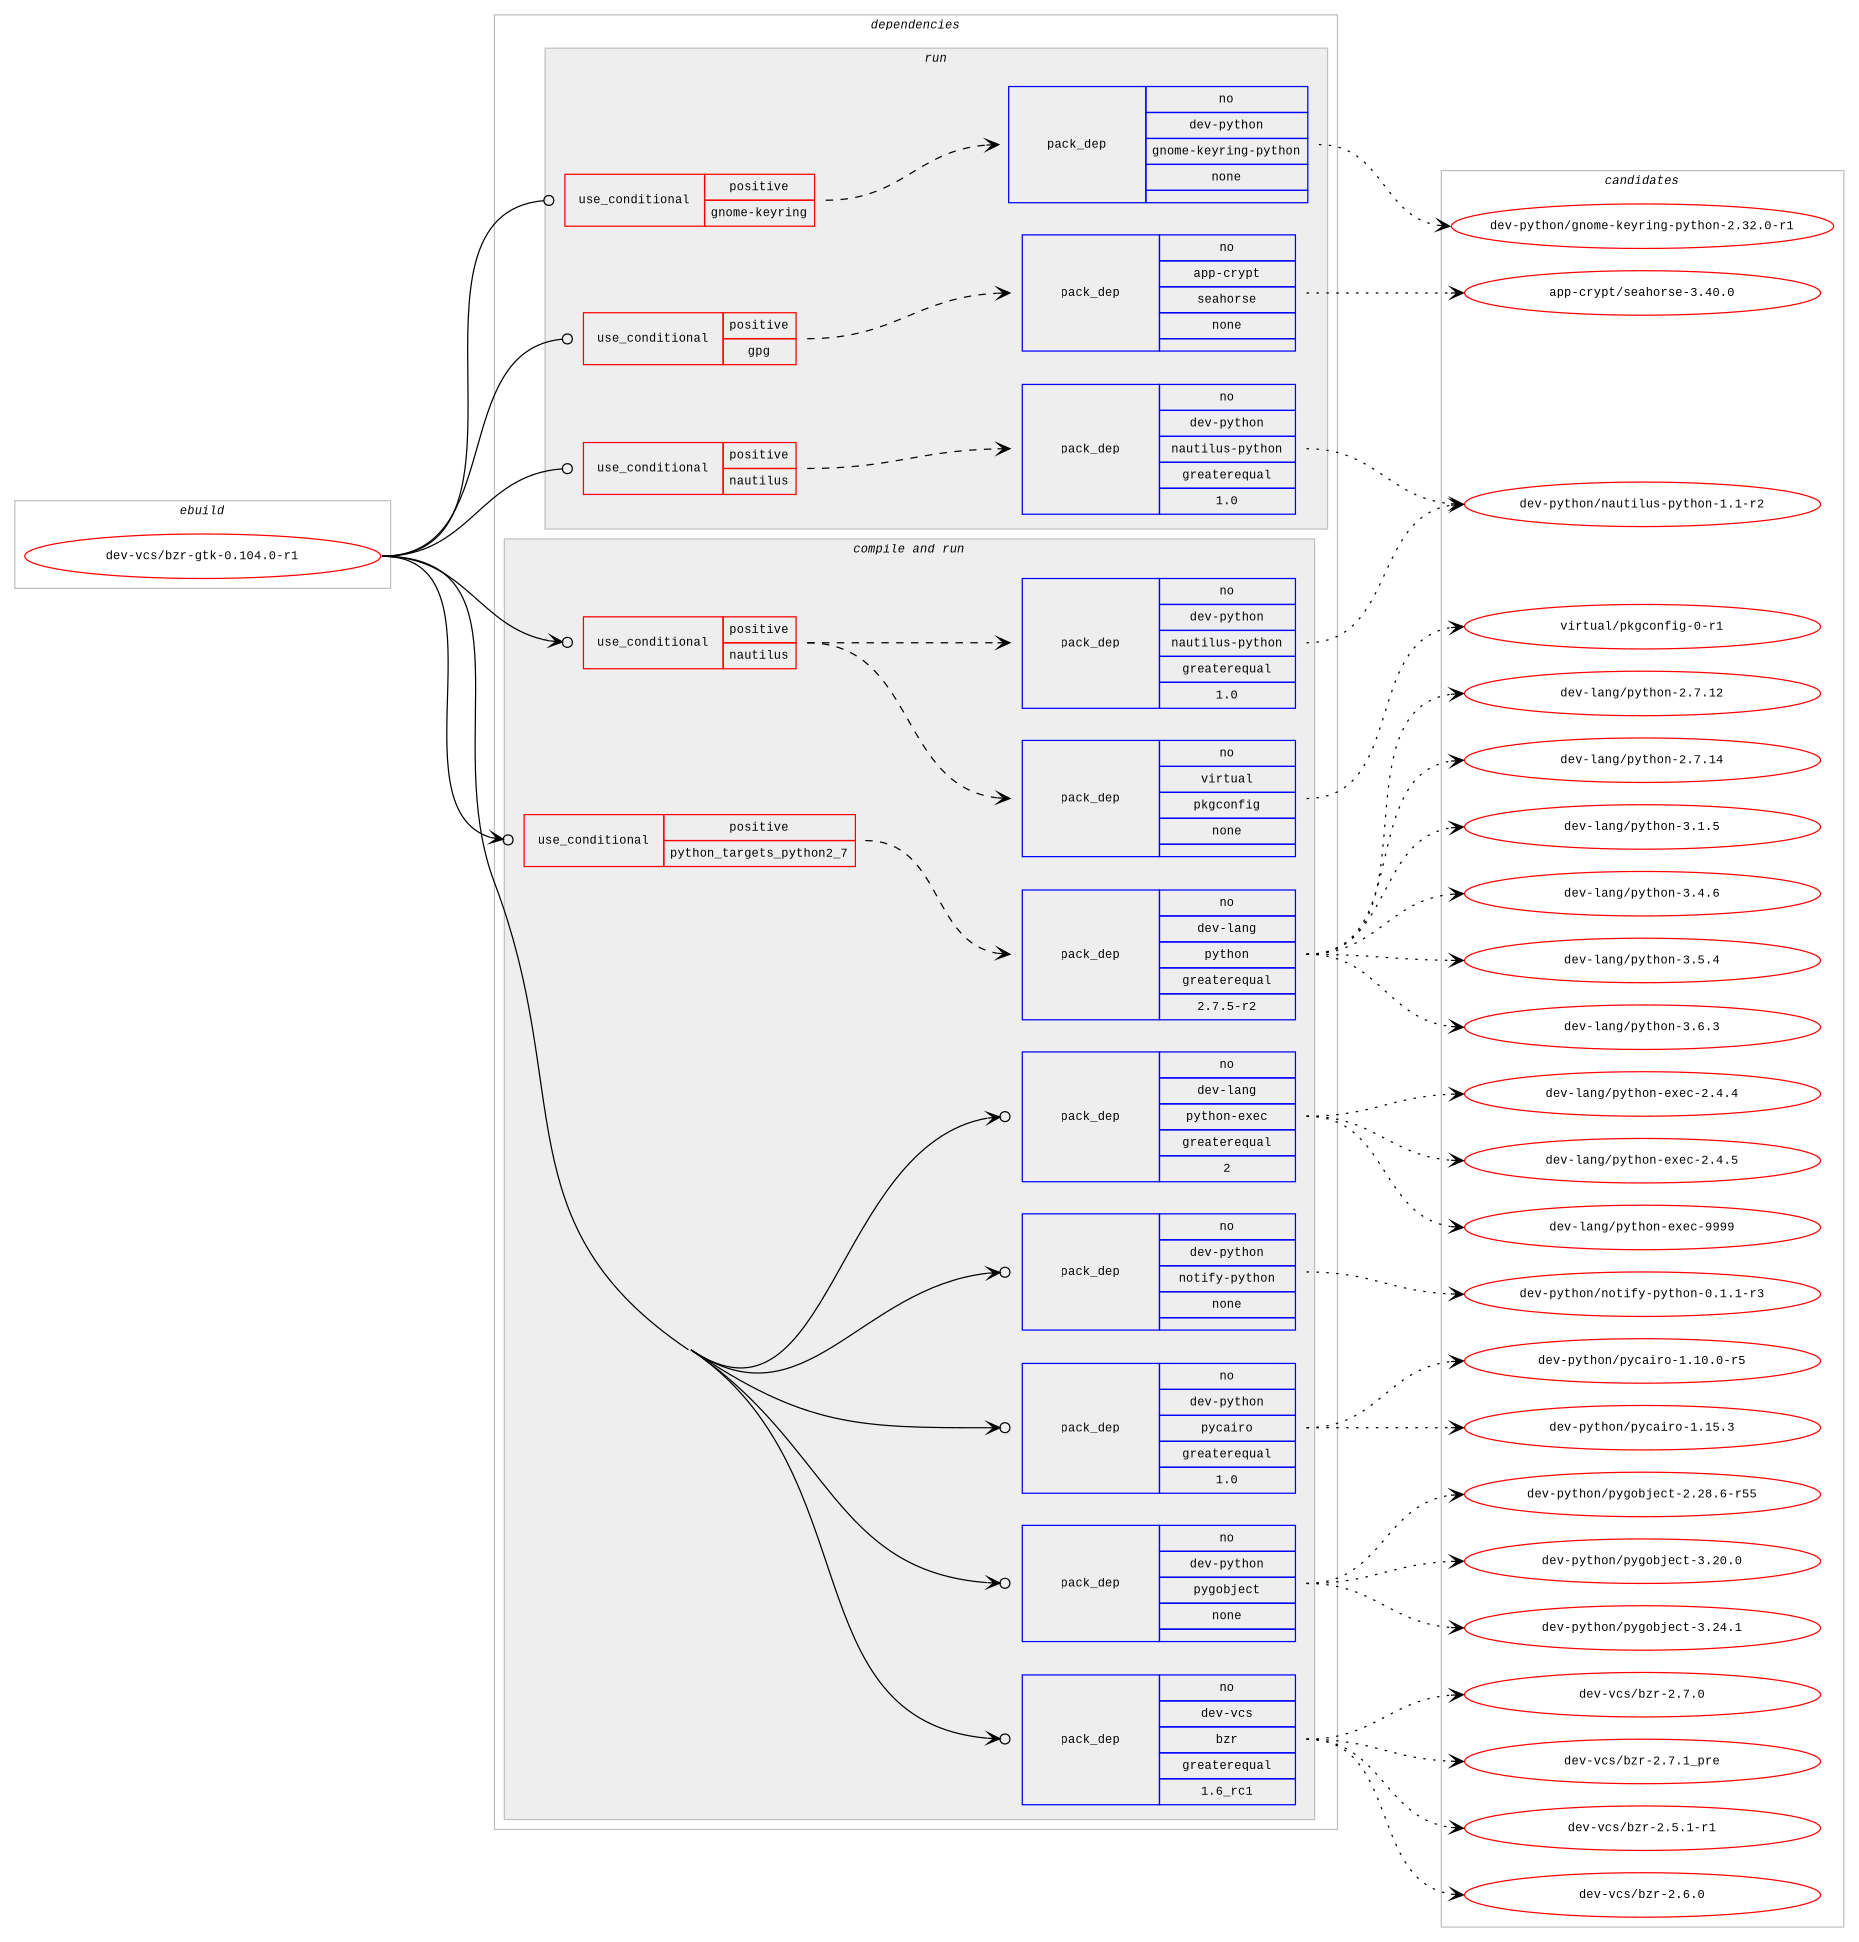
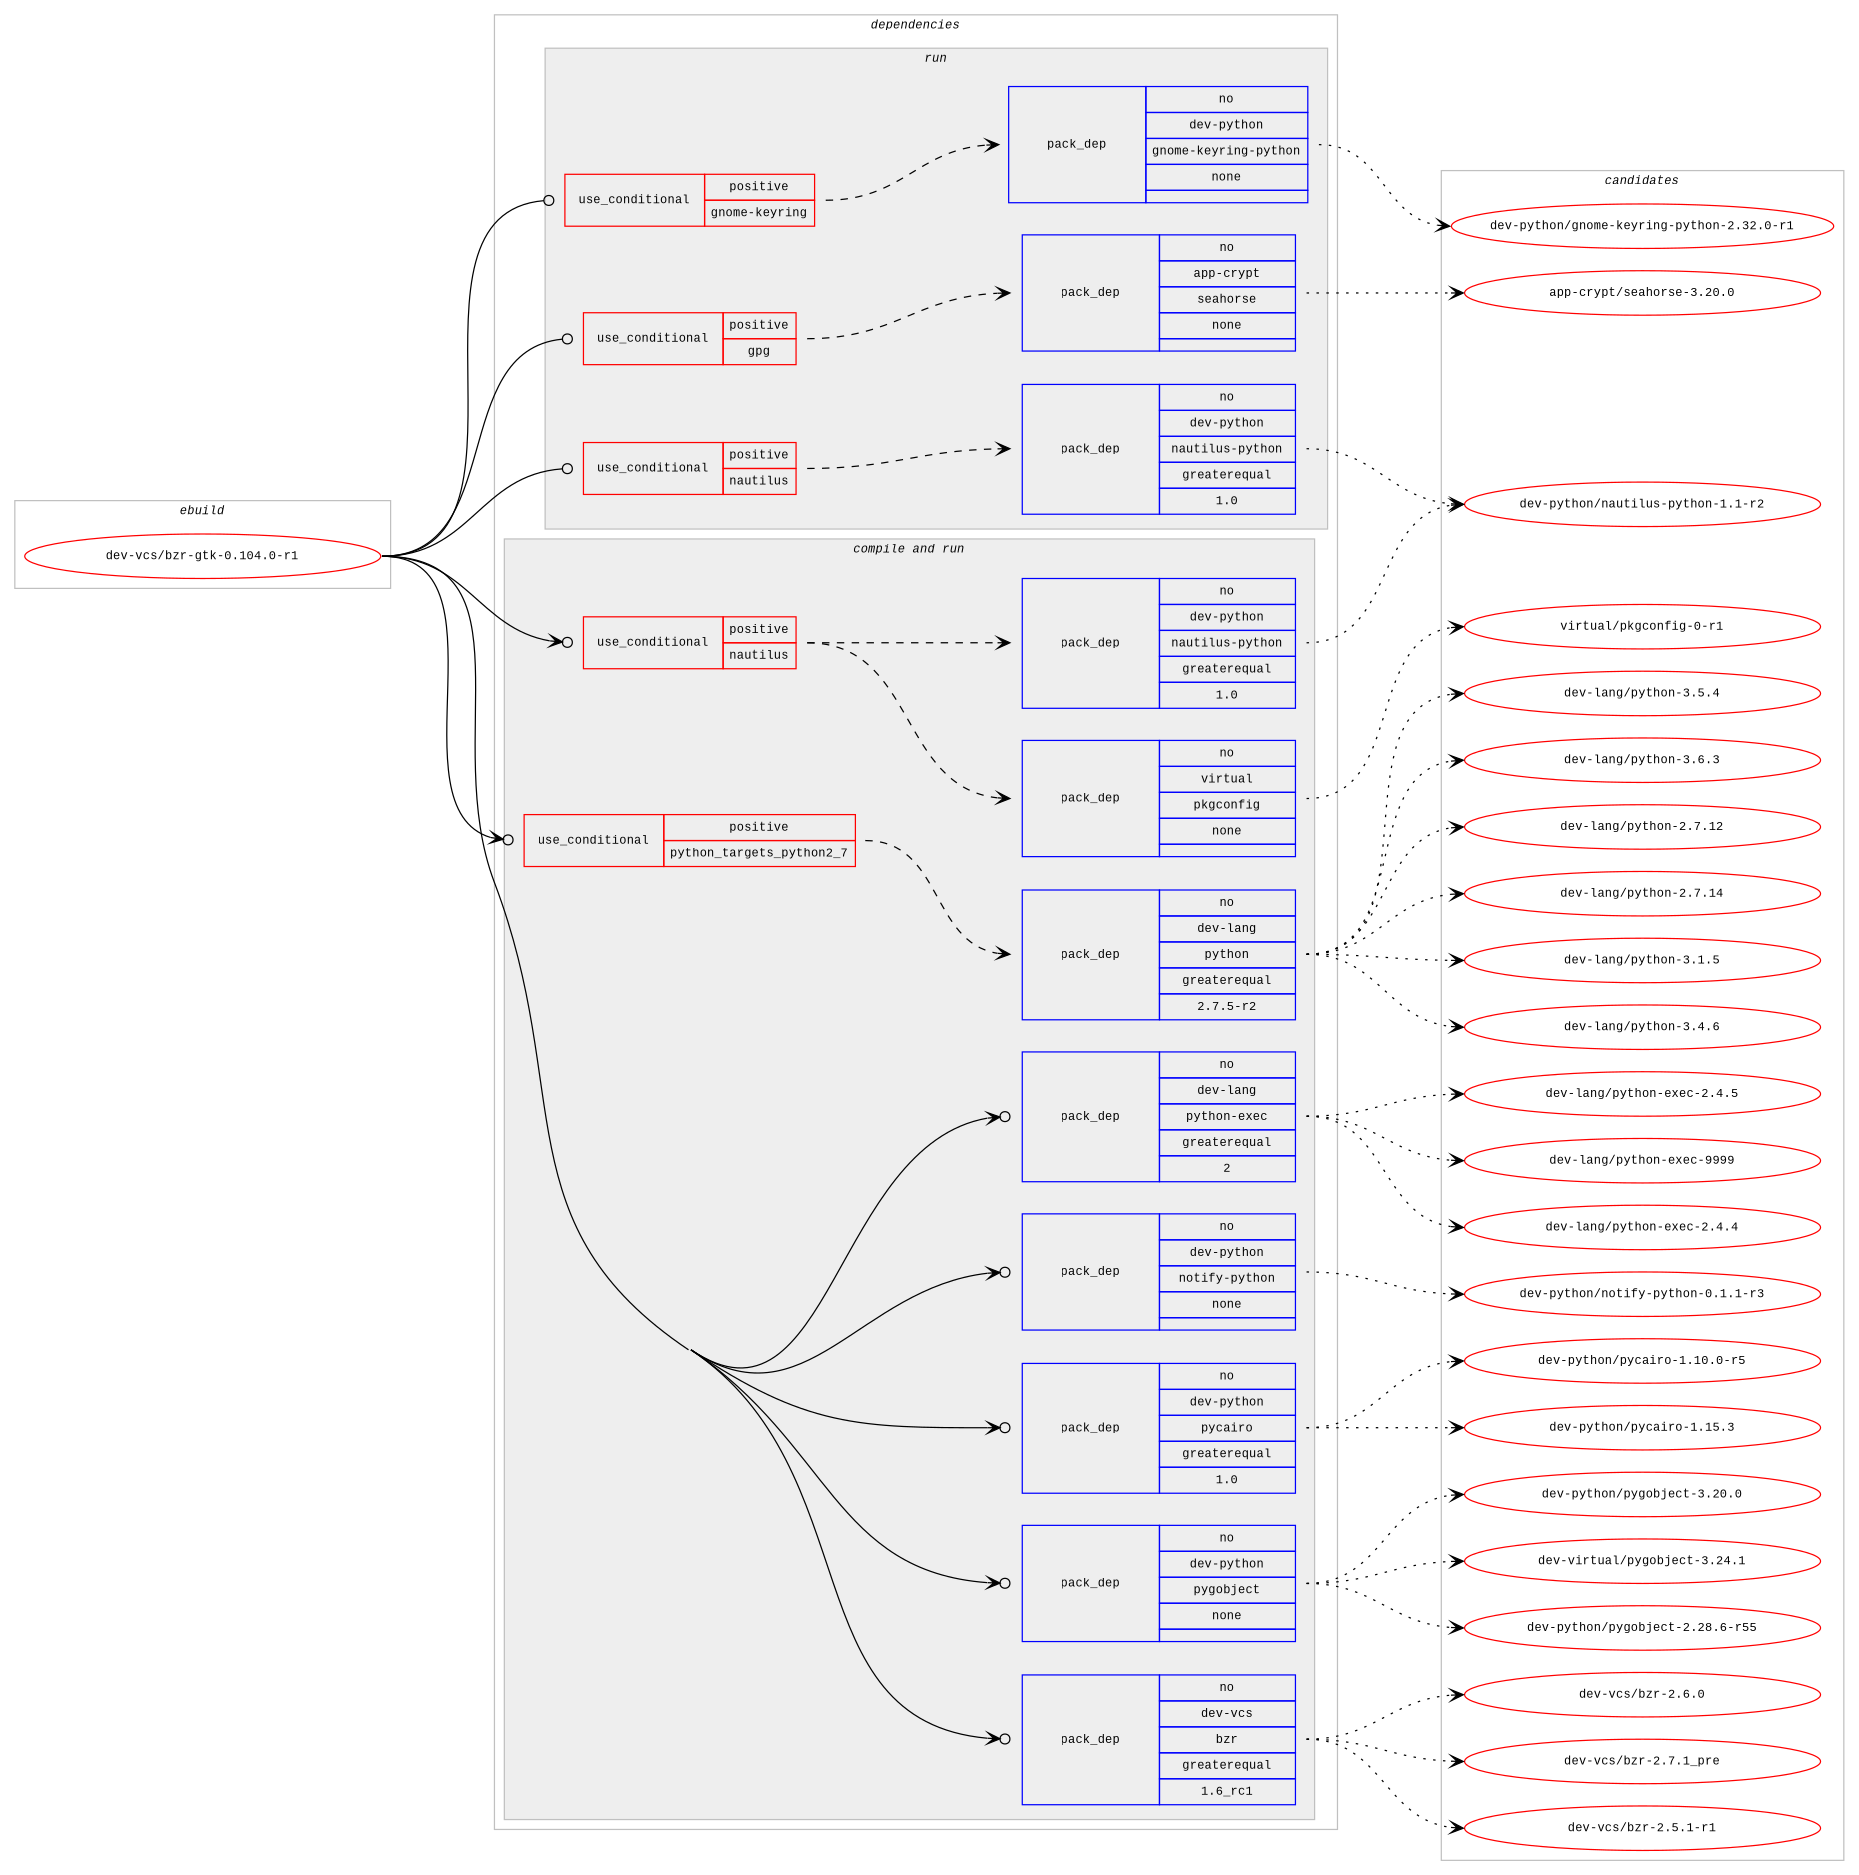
(1643, 293) -> (1643, 293)
(1643, 1628) -> (1643, 1561)
(1643, 1695) -> none
